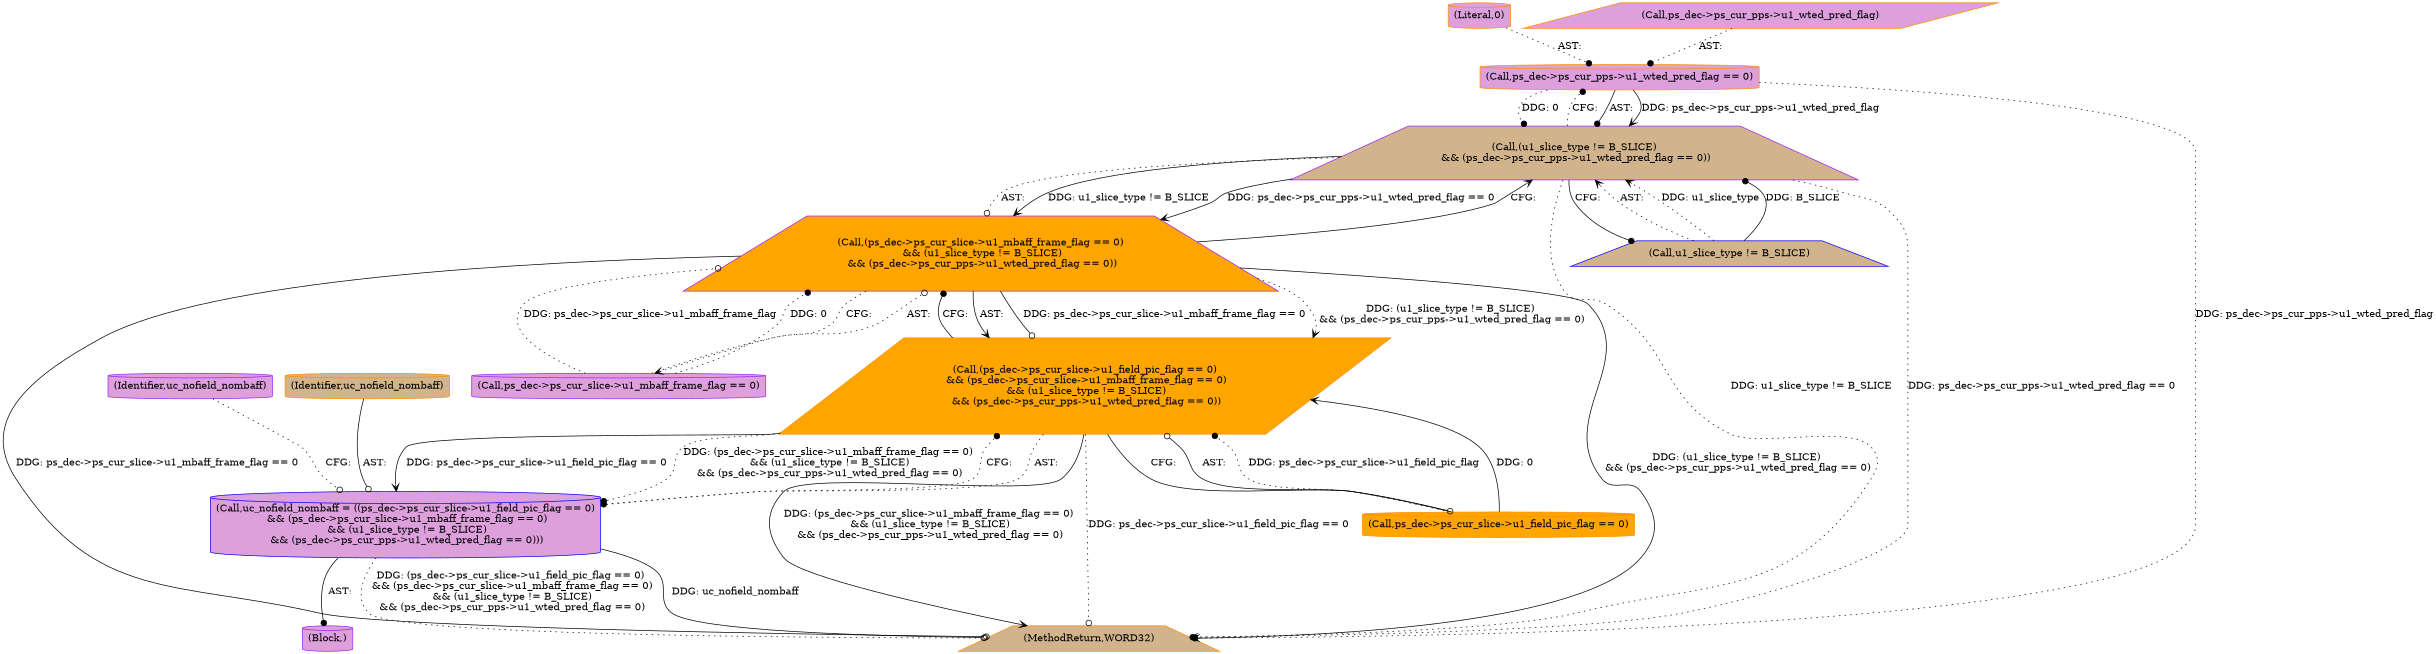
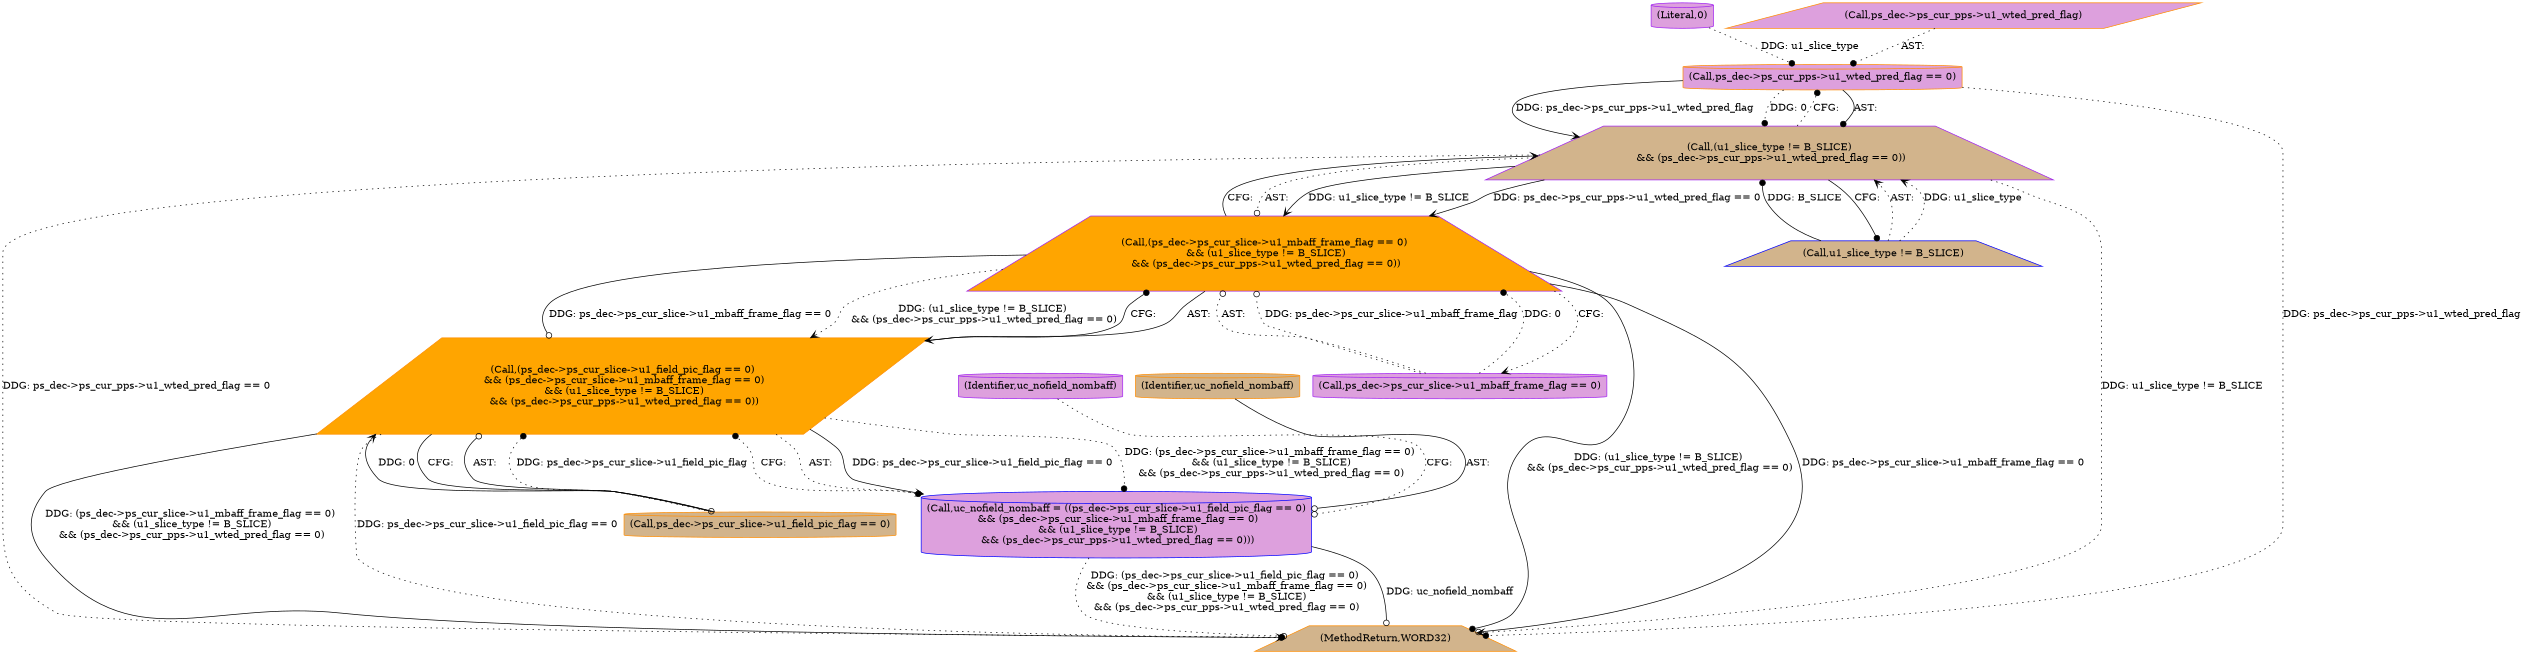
(1479, 16) -> (1682, 16)
(1571, 46) -> (1810, 46)
(1498, 525) -> (760, 525)
(2114, 574) -> (2242, 558)
(328, 639) -> none
